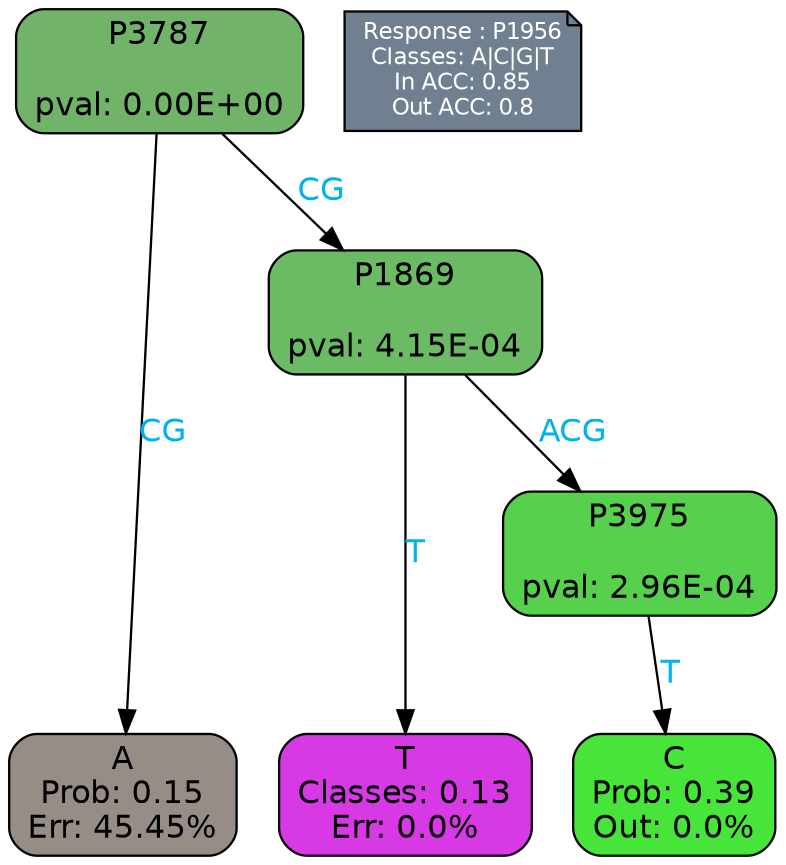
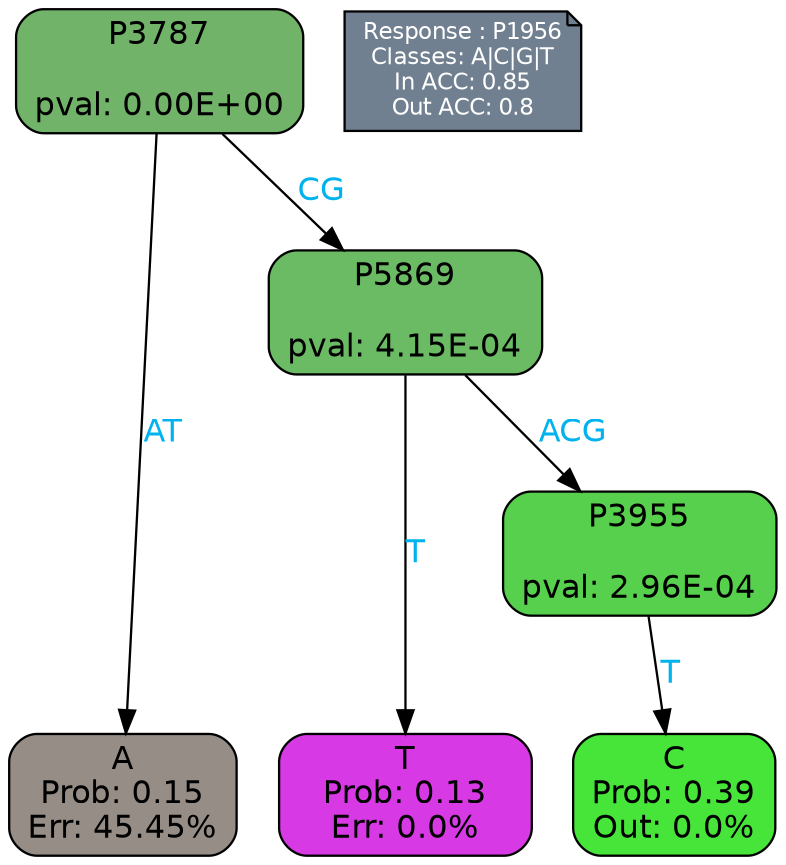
(405, 312) -> (405, 312)
(163, 433) -> (163, 433)
(640, 554) -> (640, 554)
(405, 795) -> (405, 795)
